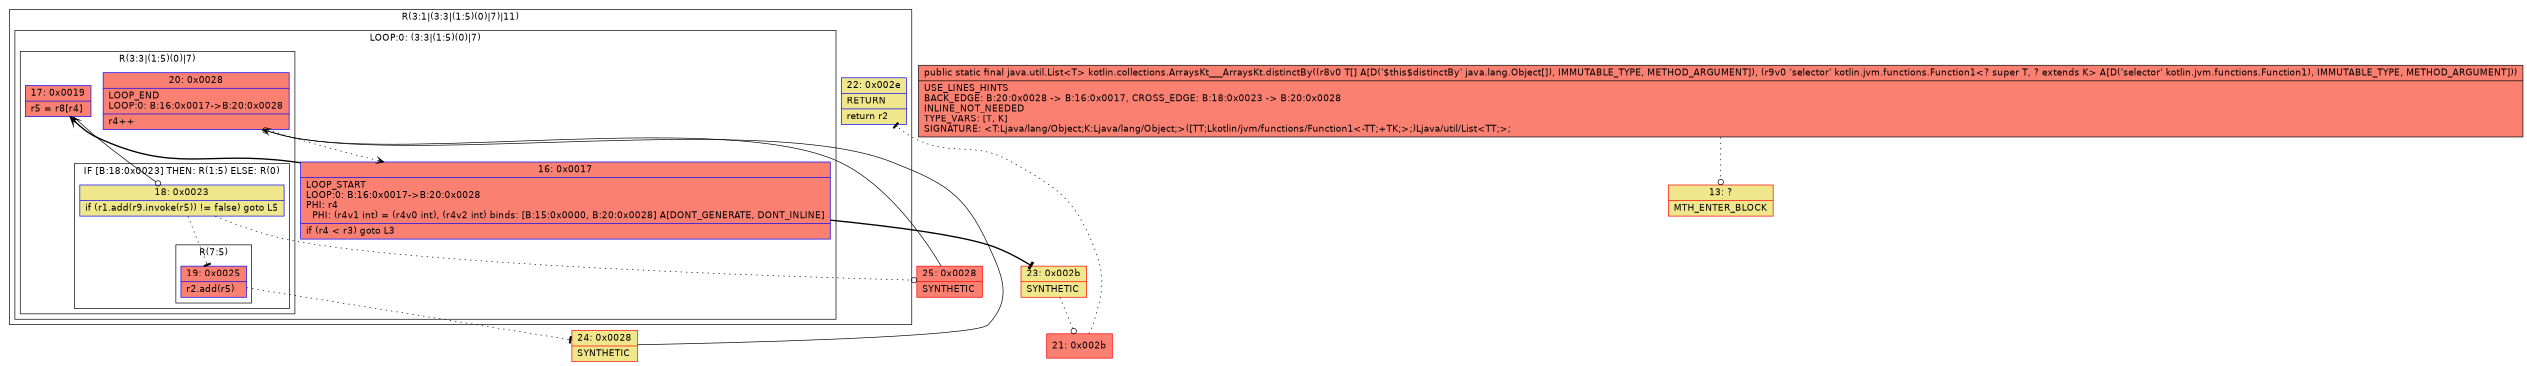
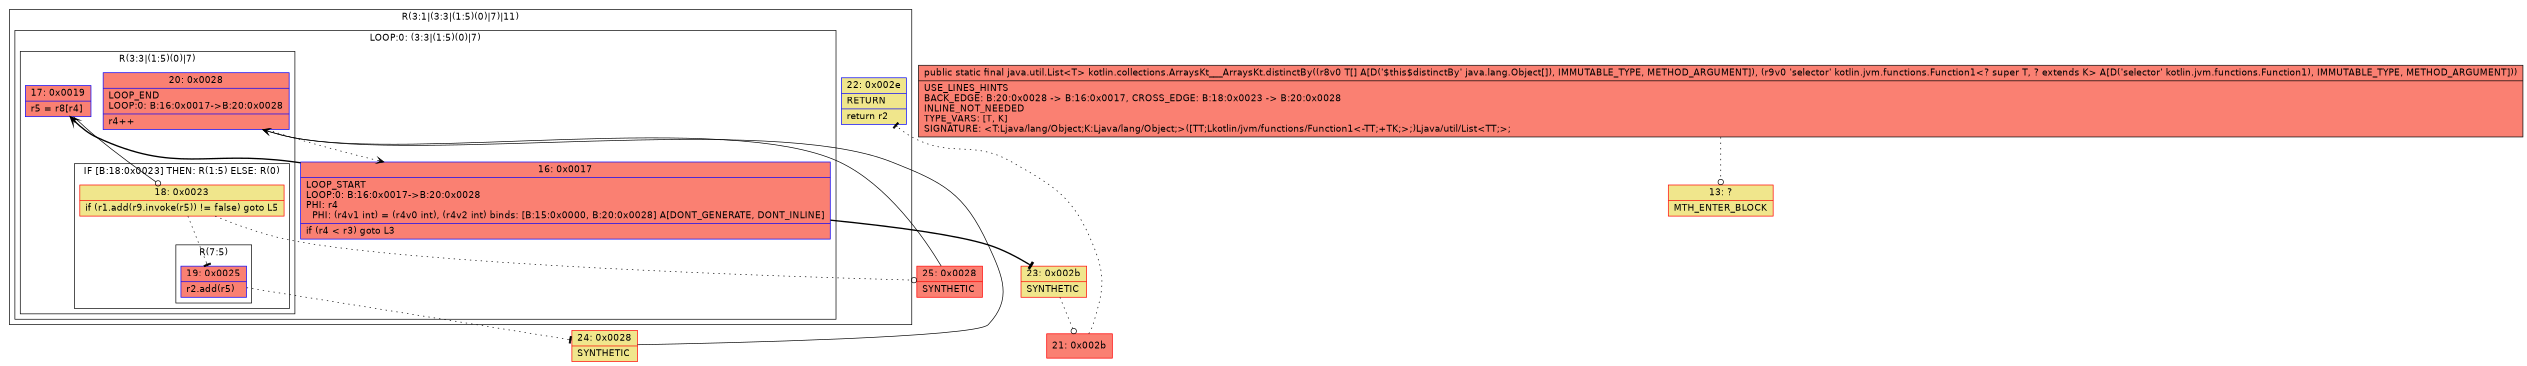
(808, 153) -> (808, 153)
(182, 201) -> (182, 201)
